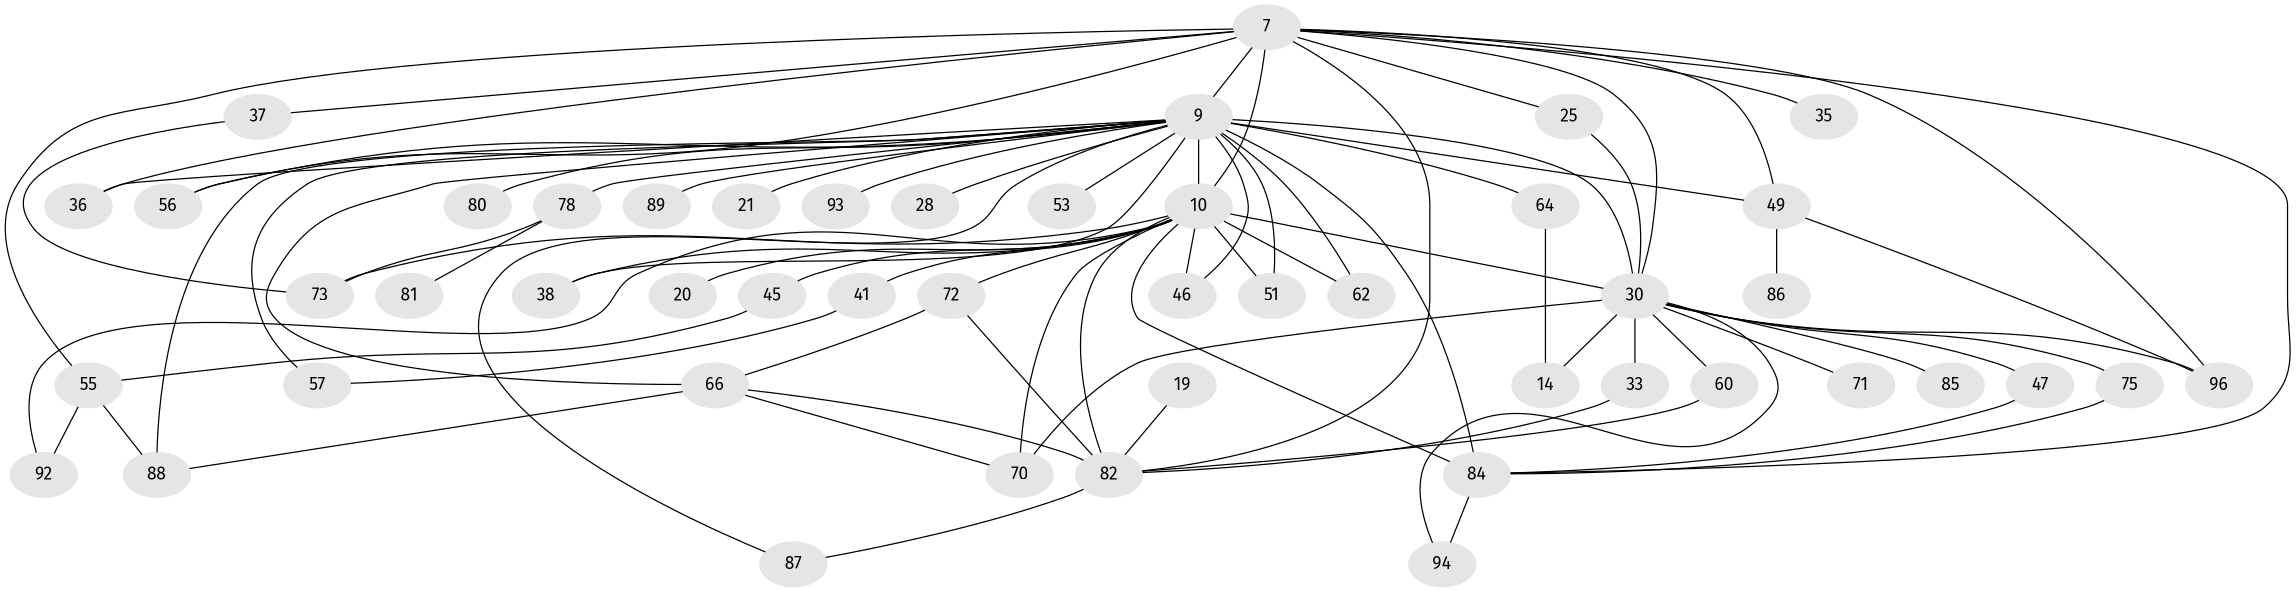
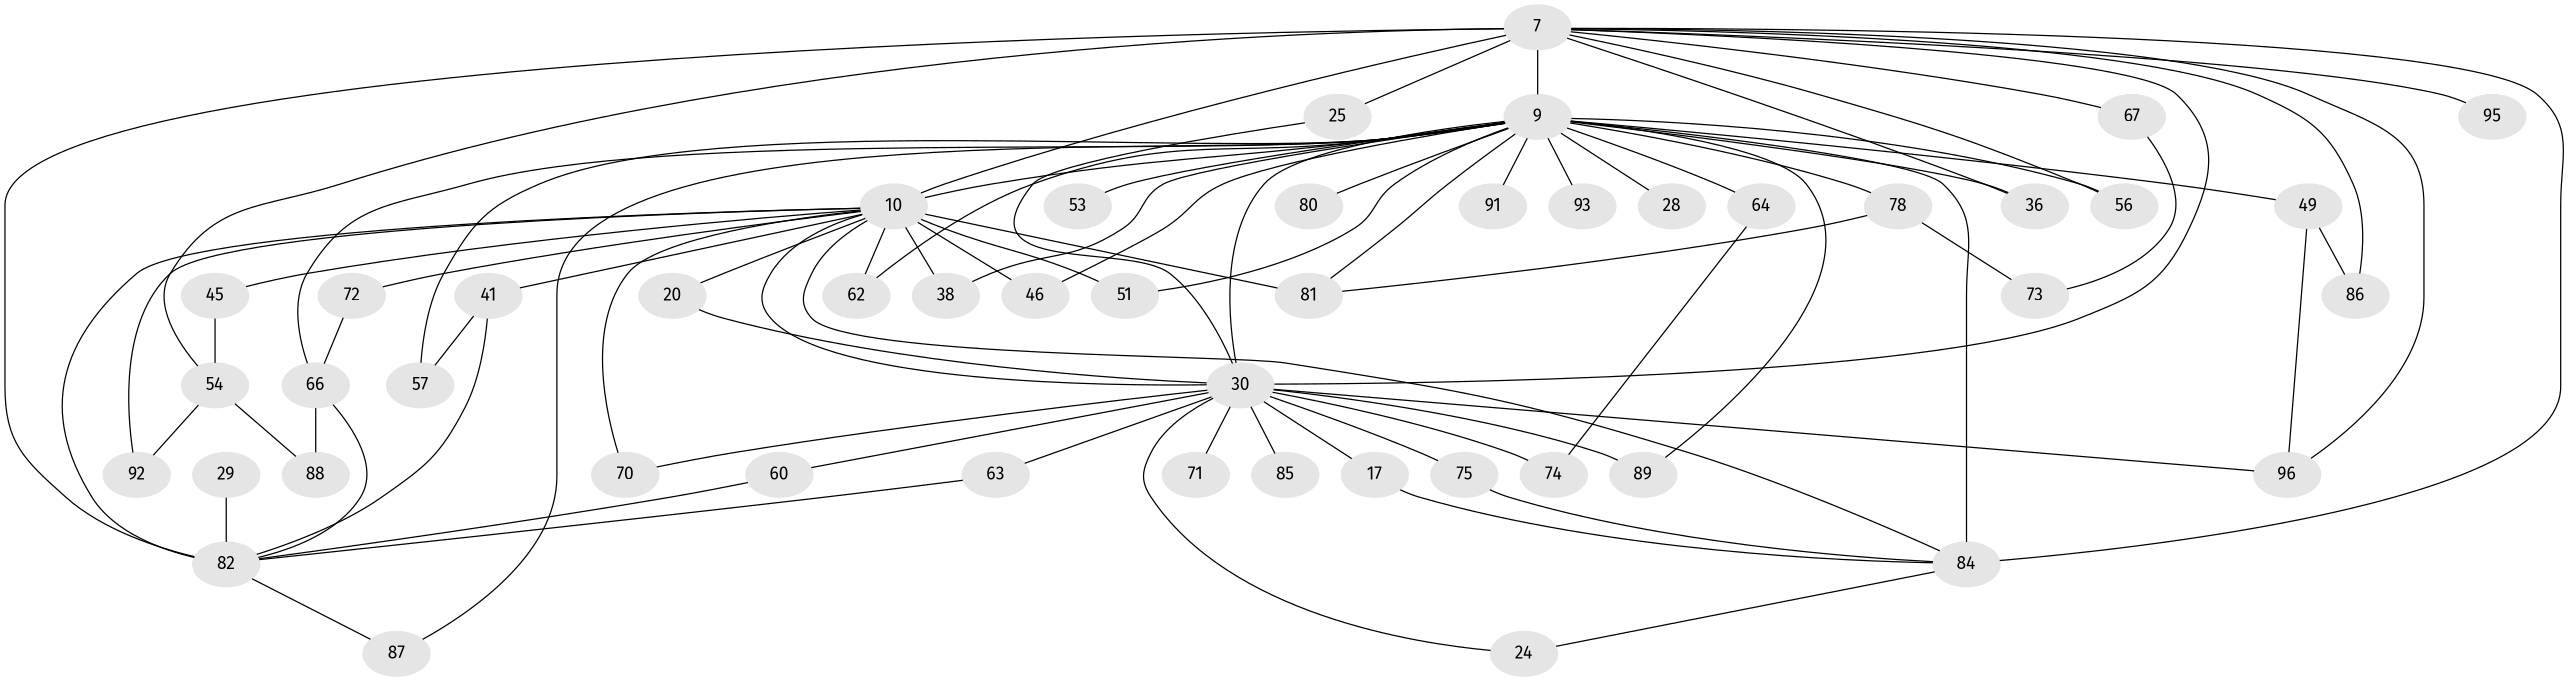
(1568, 50) -> (2166, 70)
(258, 117) -> (2132, 117)
(1824, 117) -> (2492, 117)
(563, 148) -> (1422, 205)
(746, 206) -> (1493, 206)
(548, 241) -> (1066, 244)
none -> (951, 361)
(89, 385) -> (215, 385)
(1182, 385) -> (226, 475)
(1545, 385) -> (1554, 475)
(1635, 385) -> (996, 475)
(2040, 385) -> (1375, 475)
(1036, 393) -> (413, 474)
none -> (1448, 415)
(867, 430) -> none
(1442, 564) -> (1524, 654)
